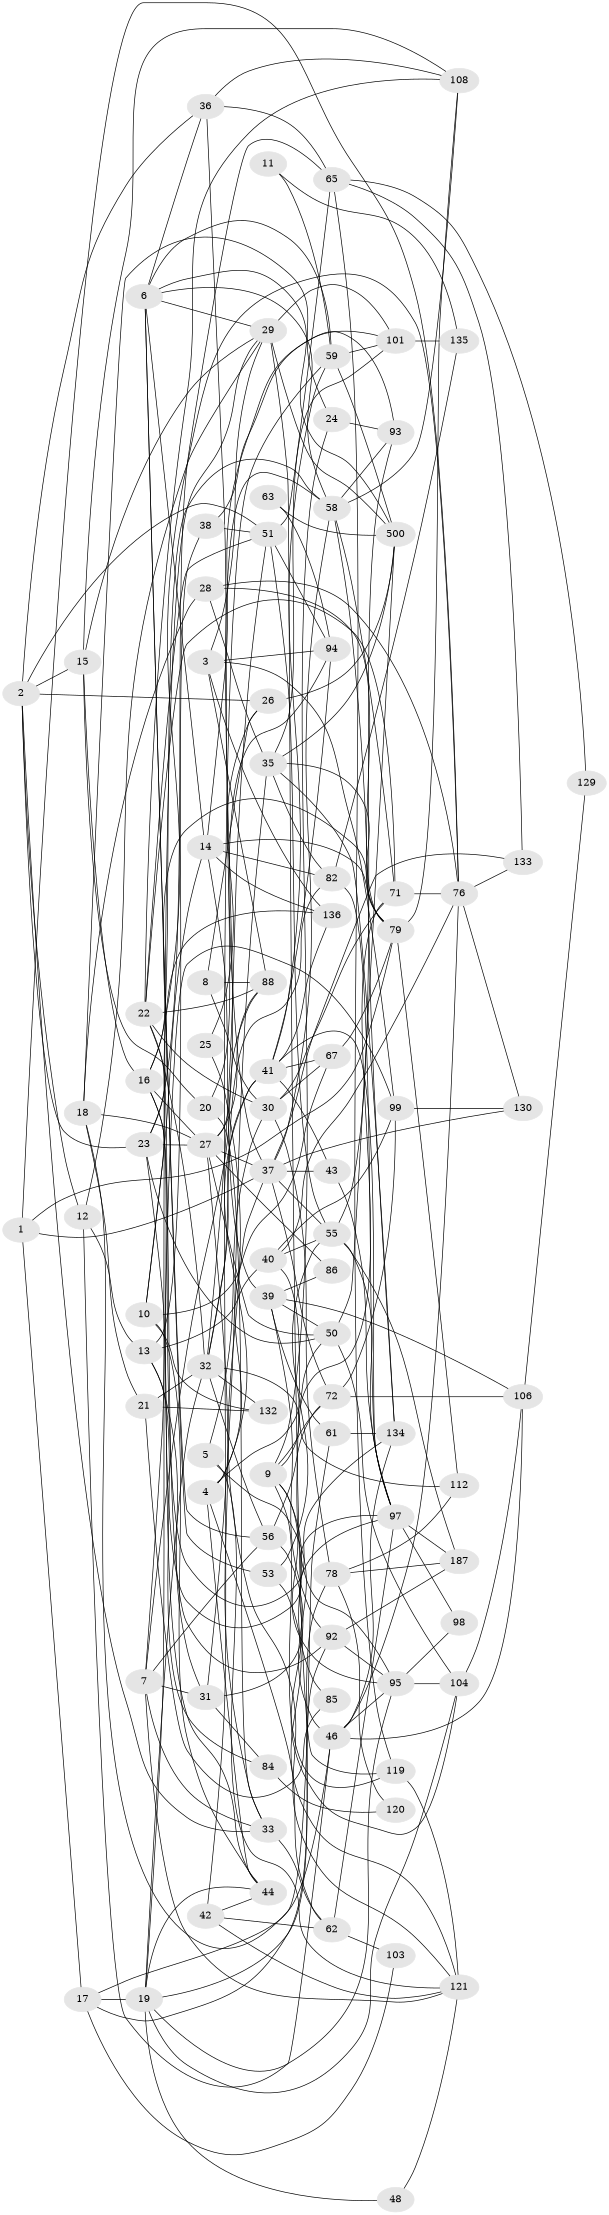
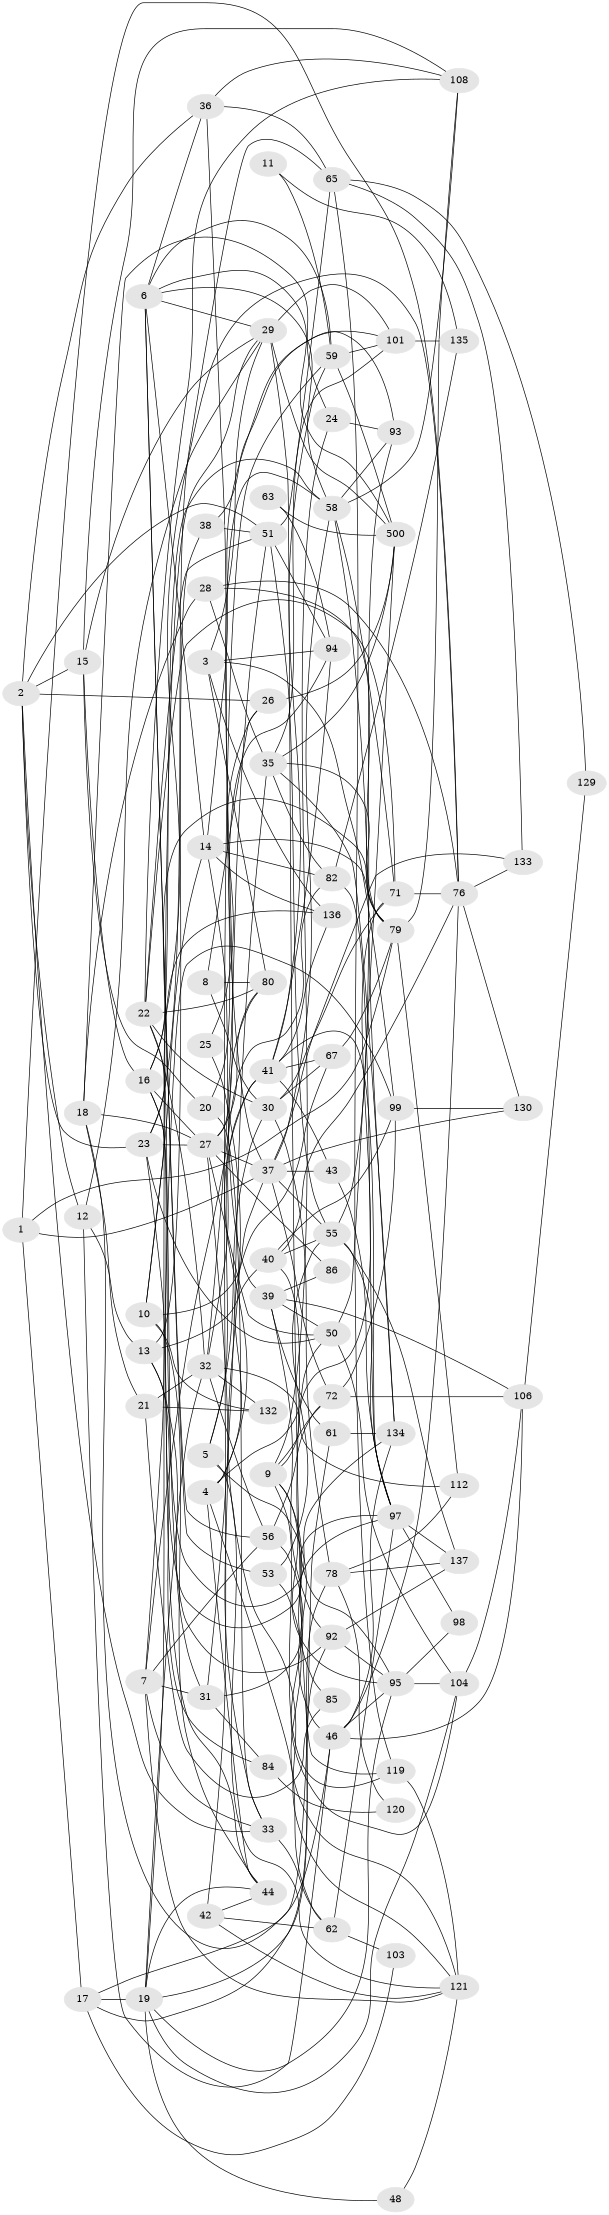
(268, 983) -> (268, 983)
(254, 1024) -> (251, 1050)
(459, 1561) -> (459, 1561)
